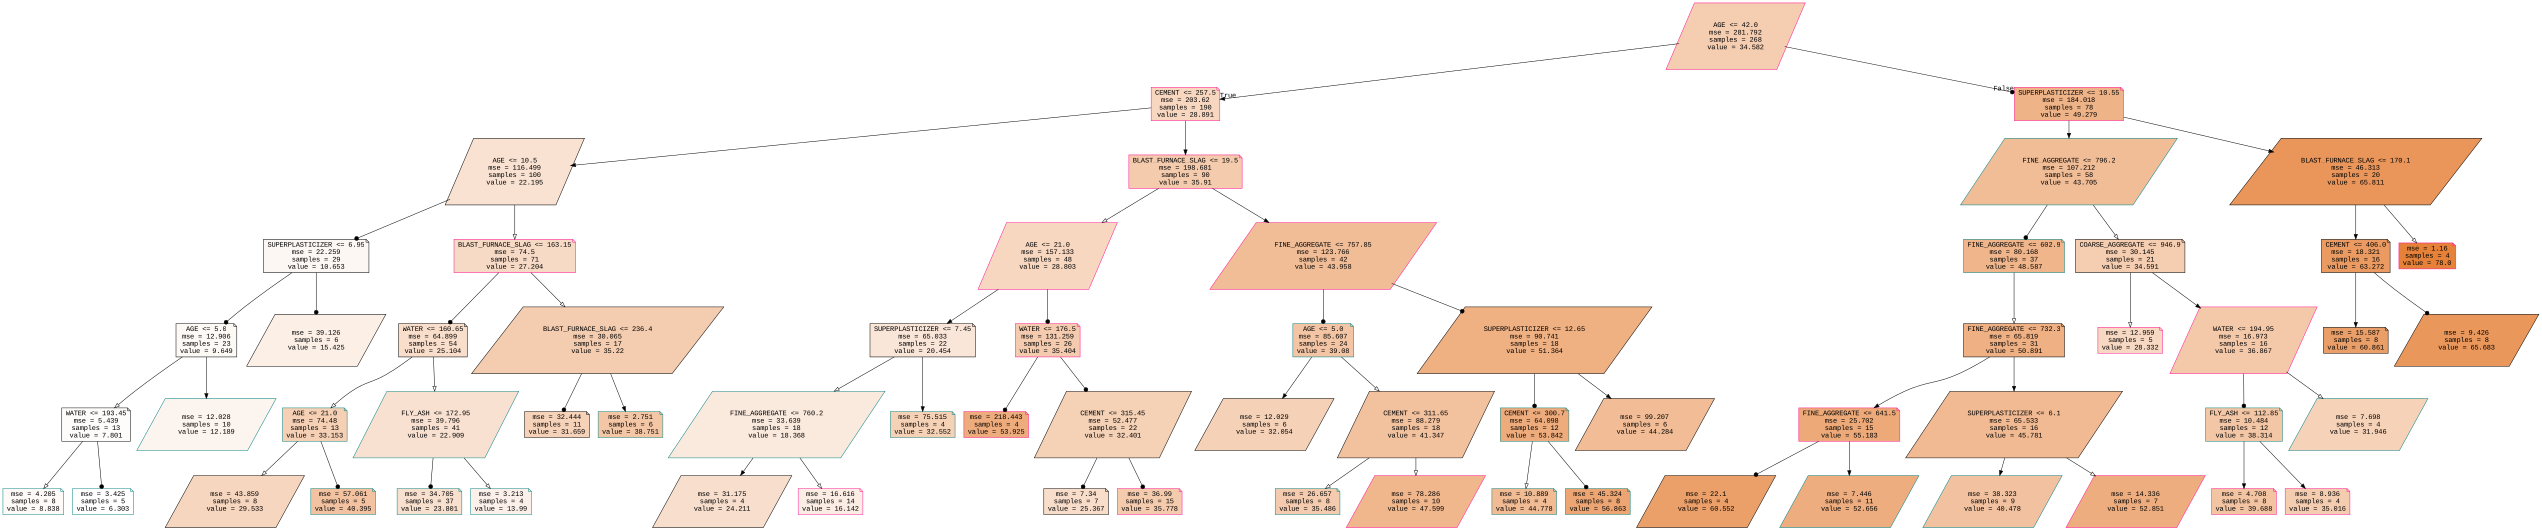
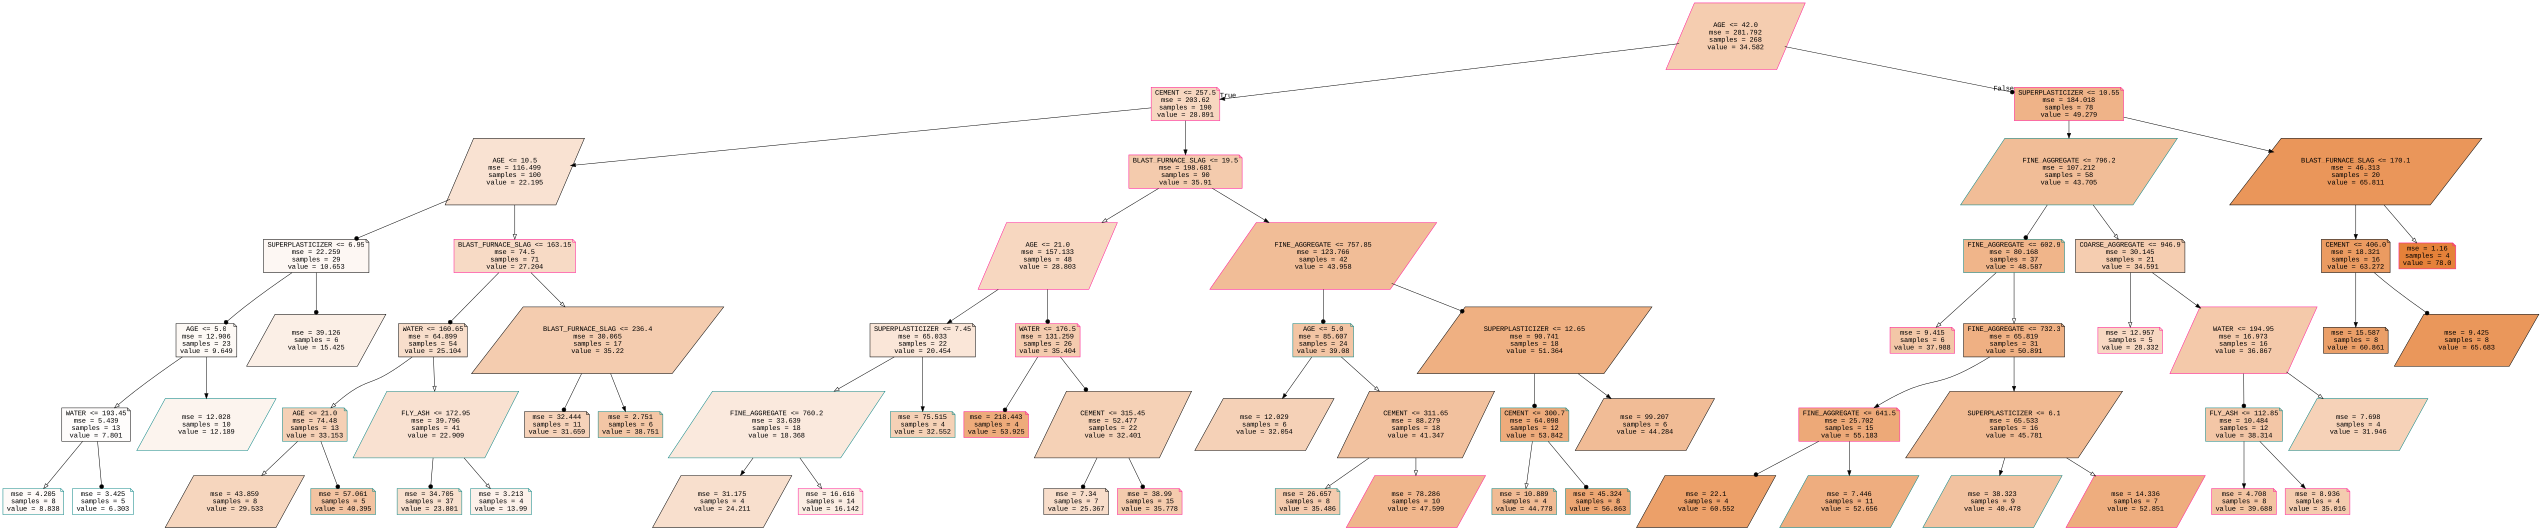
none -> (1922, 340)
(2130, 340) -> (2130, 340)
(2467, 340) -> (2467, 340)
(1150, 502) -> (1150, 502)
